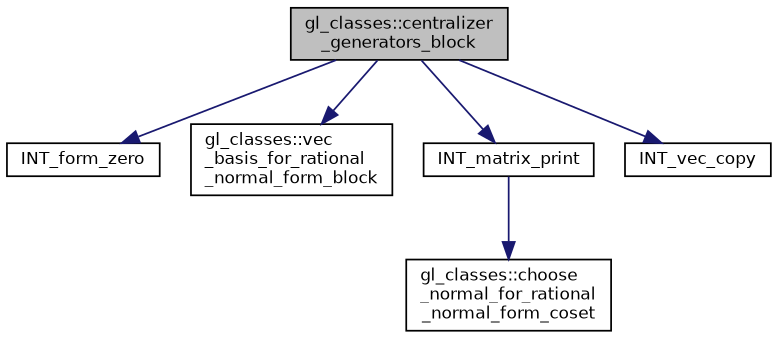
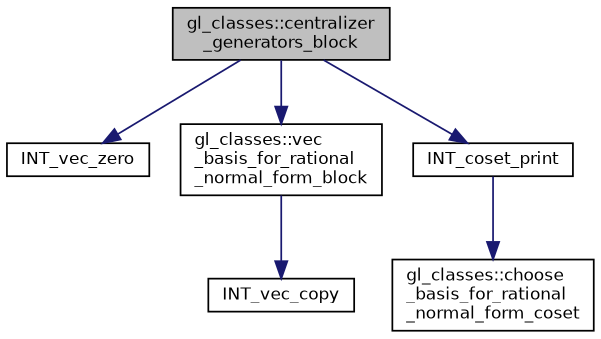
(552, 98) -> (281, 228)
(83, 160) -> (78, 160)
(509, 160) -> (493, 160)
(509, 295) -> (493, 295)
